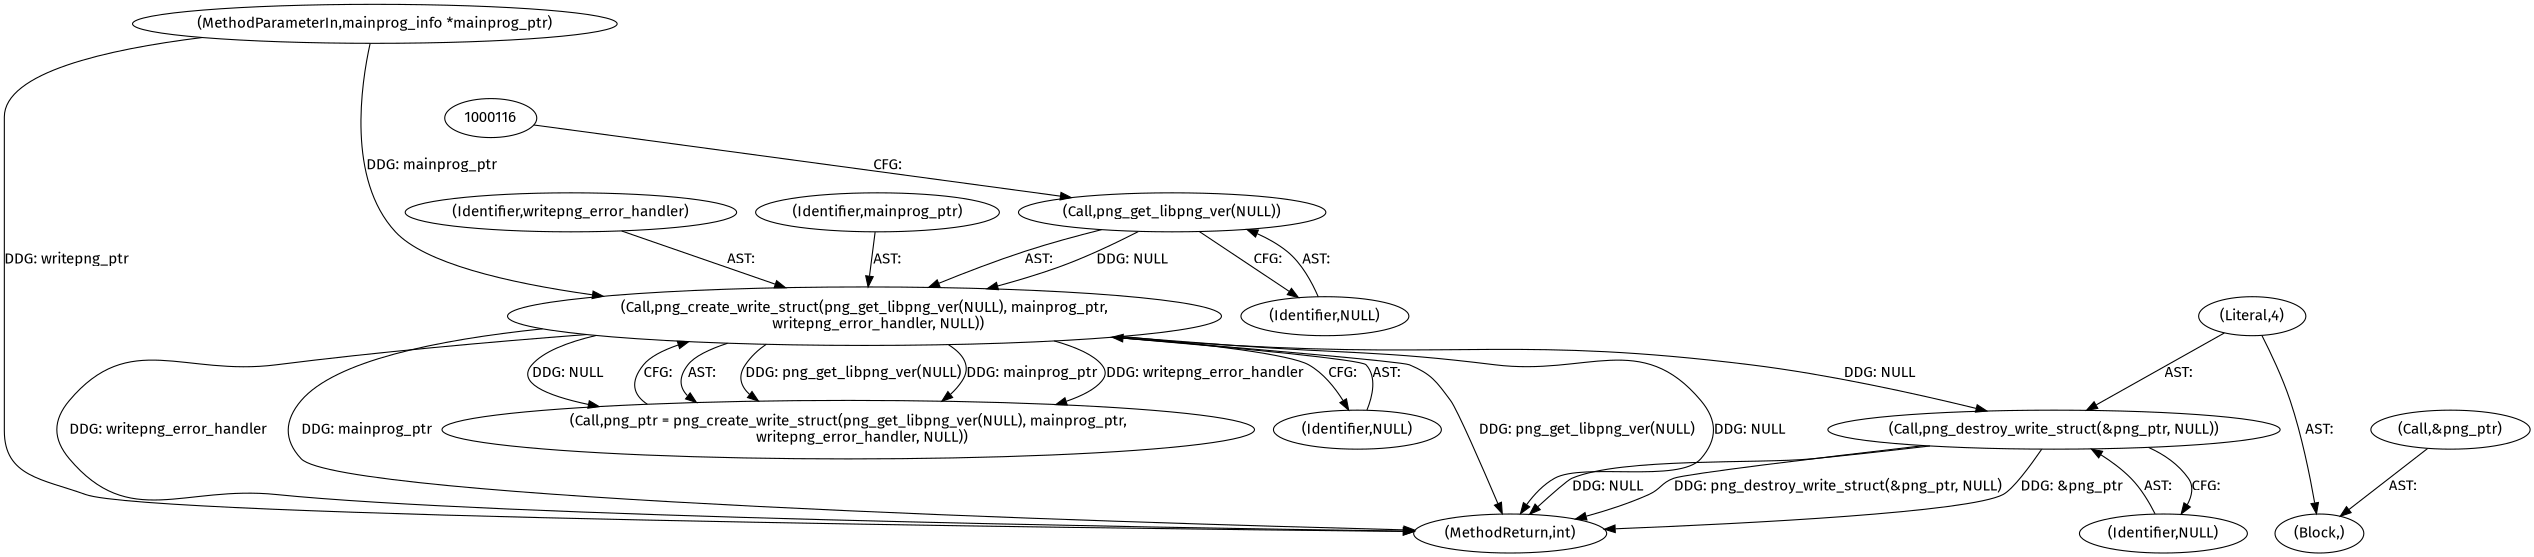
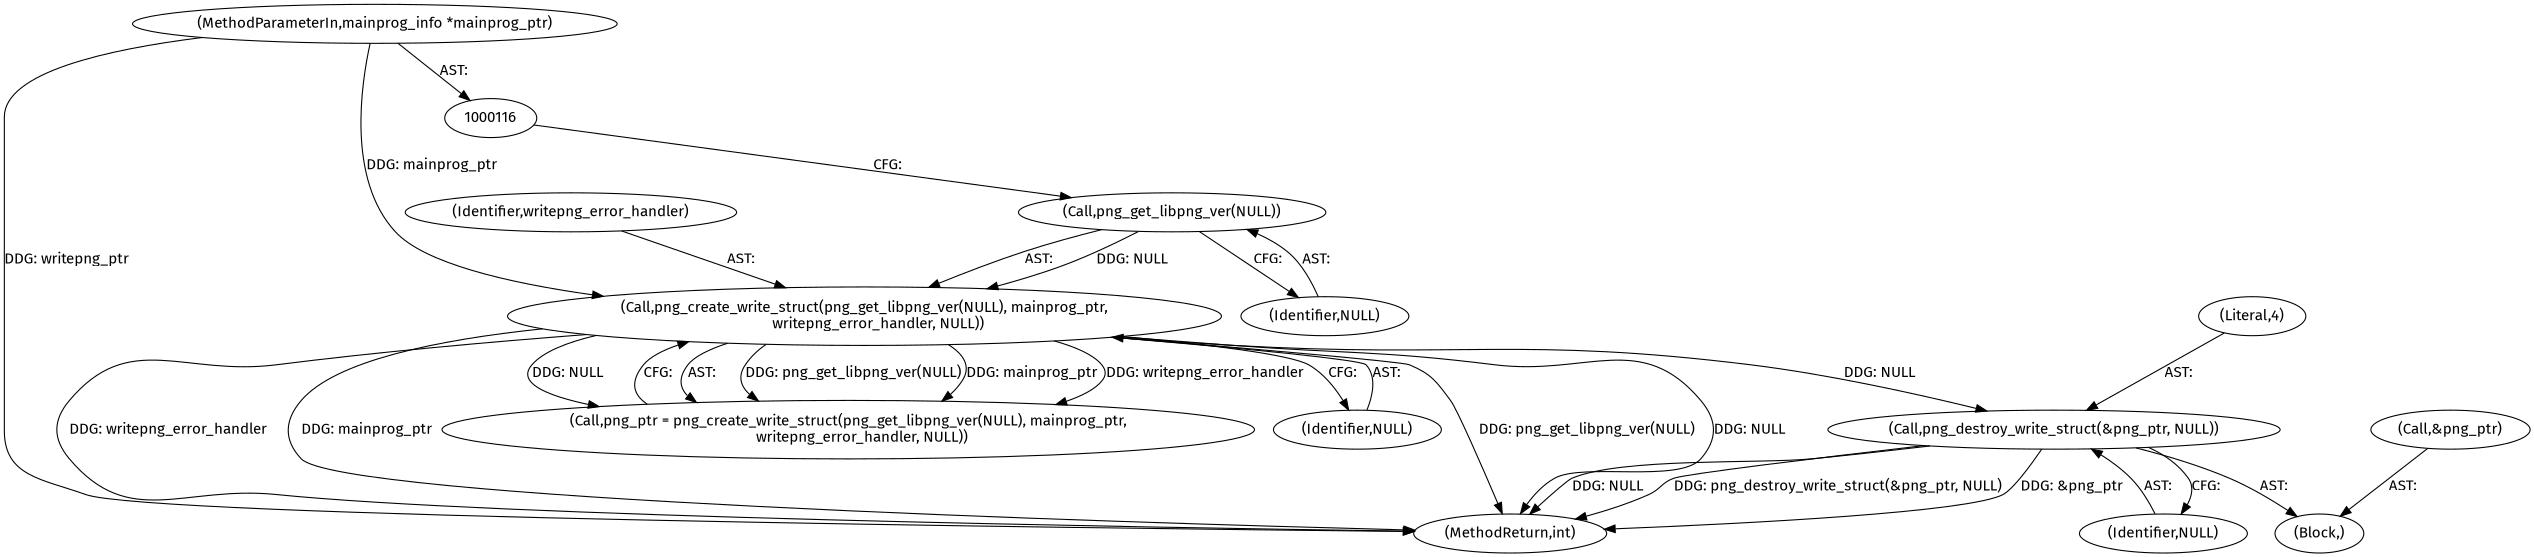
none -> (430, 69)
(877, 212) -> none
(2295, 417) -> (2215, 472)
